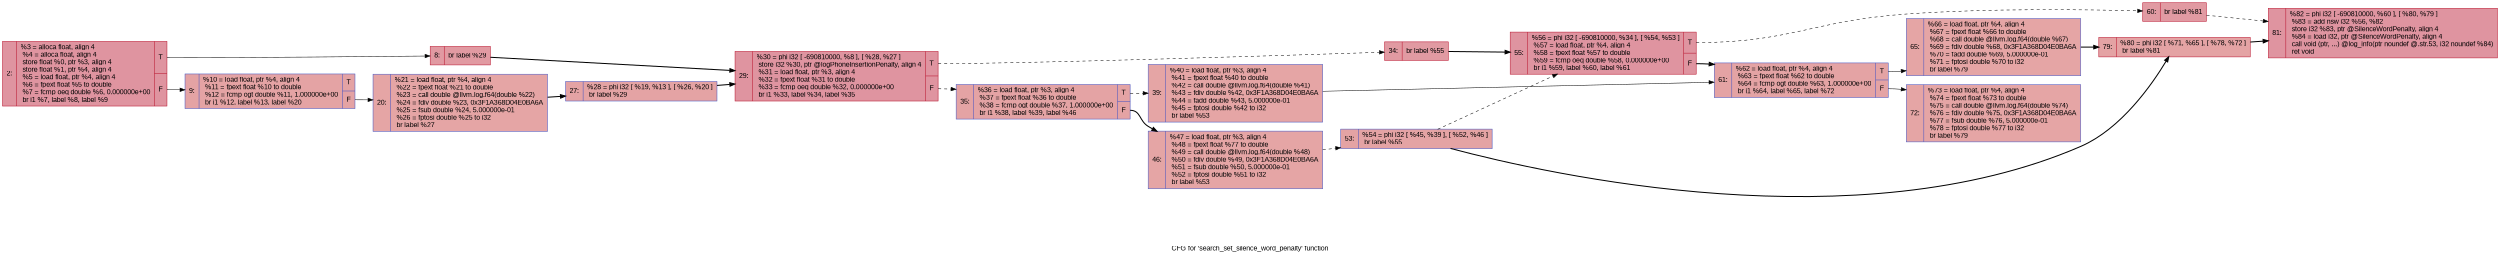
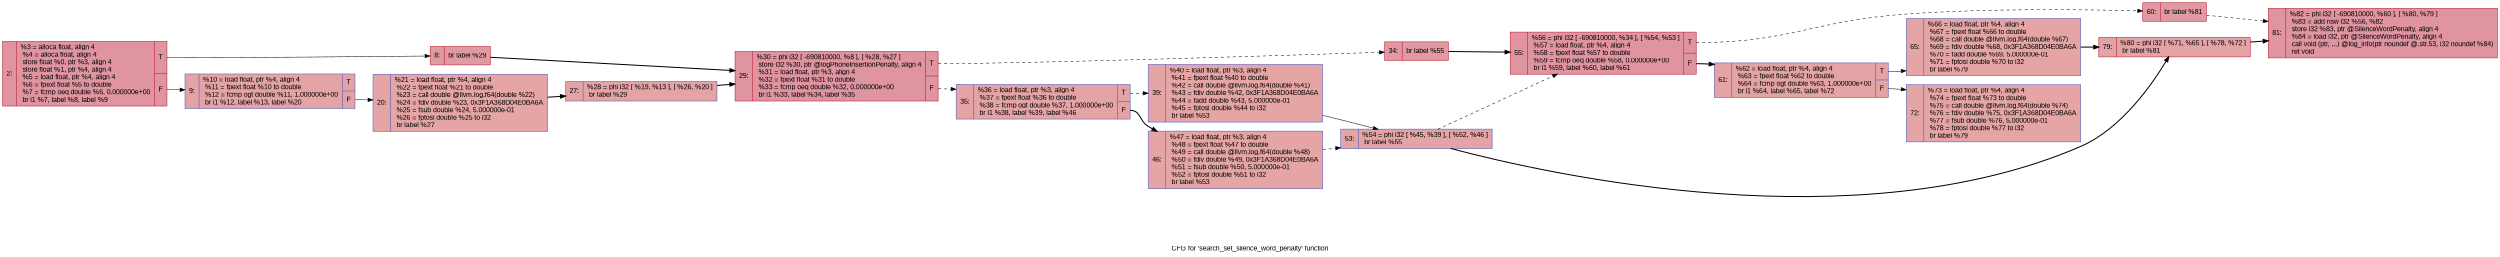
(1516, 87) -> (1348, 122)
(1218, 108) -> (1218, 108)
(1219, 145) -> (1219, 145)
